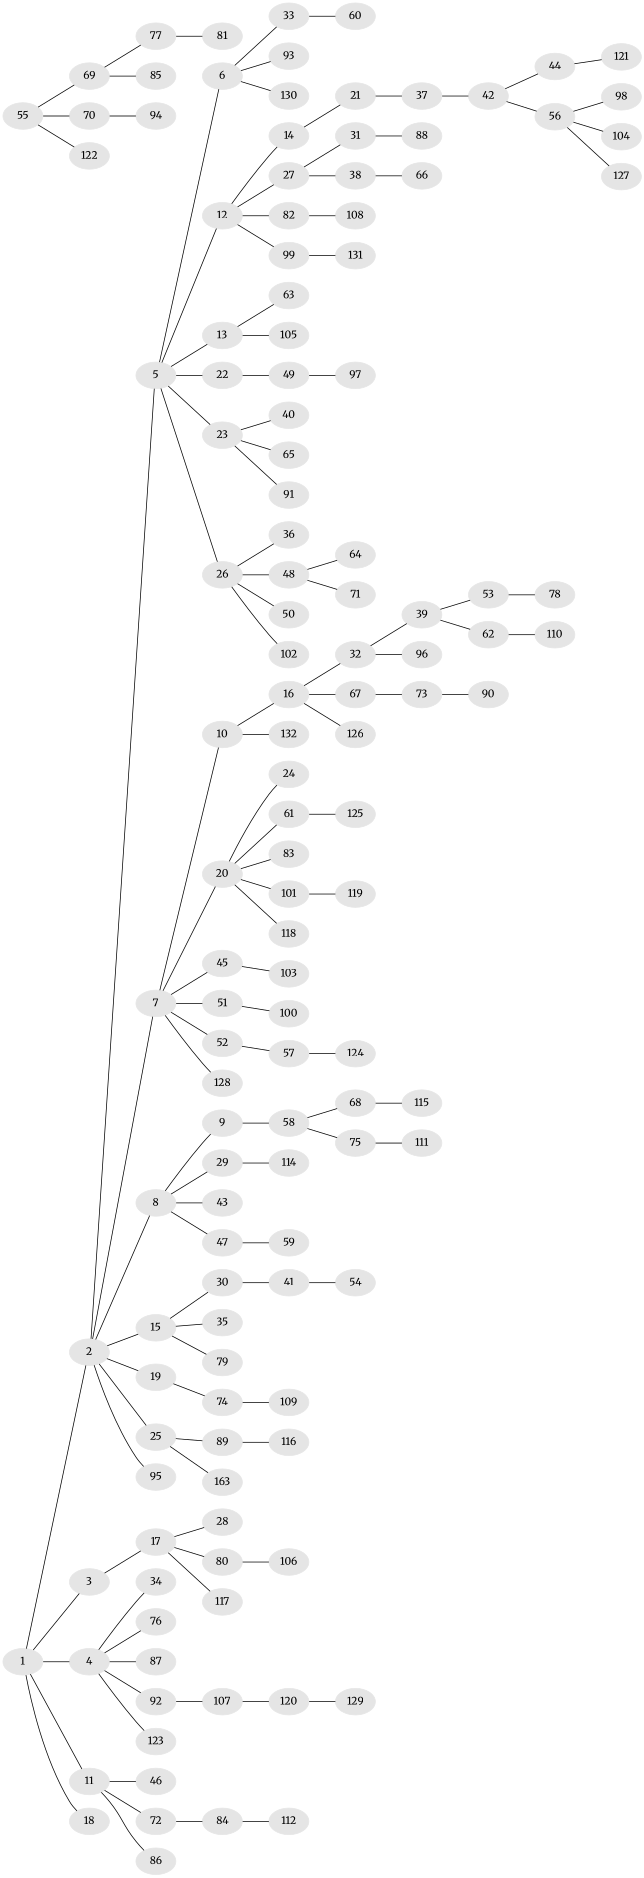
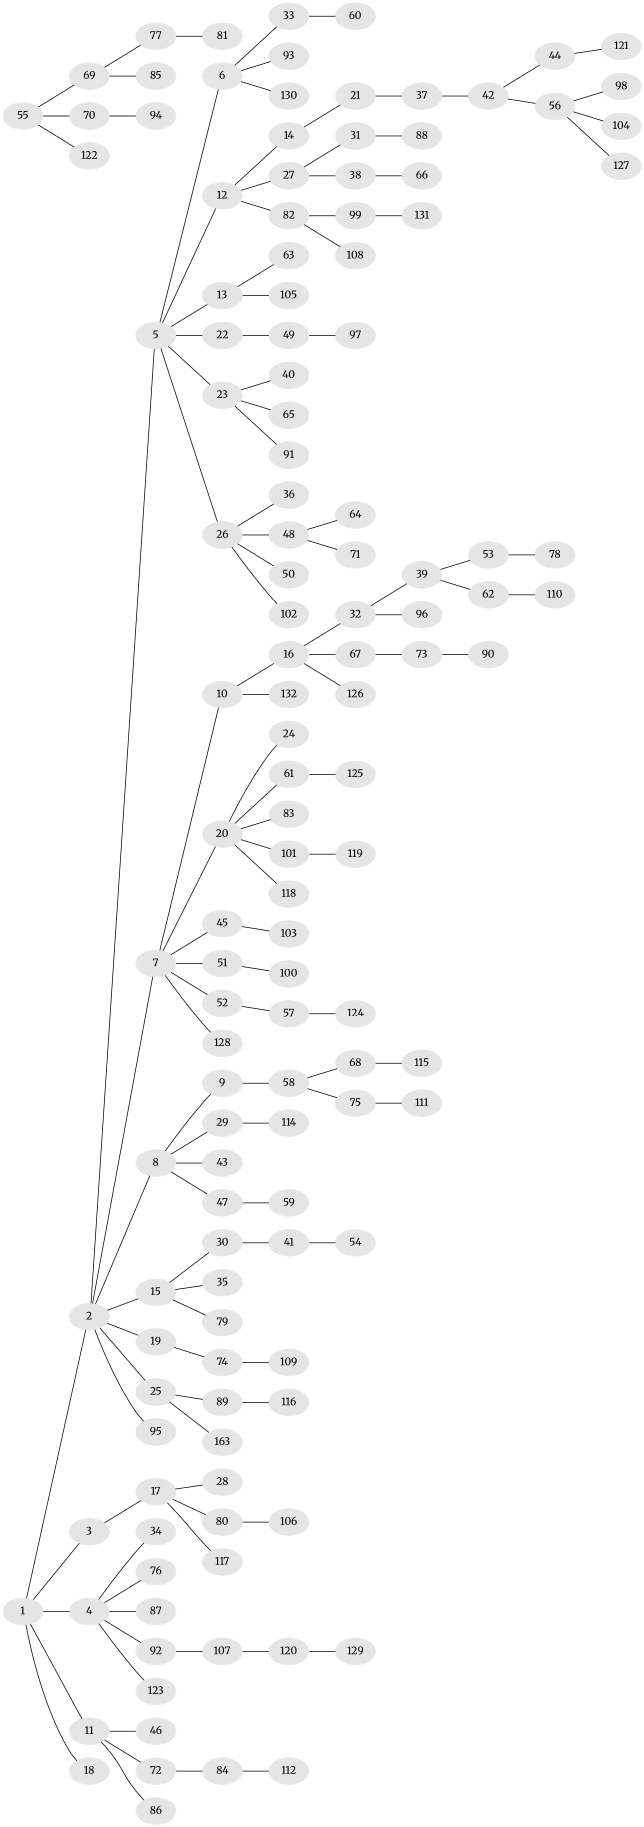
(256, 236) -> (322, 216)
